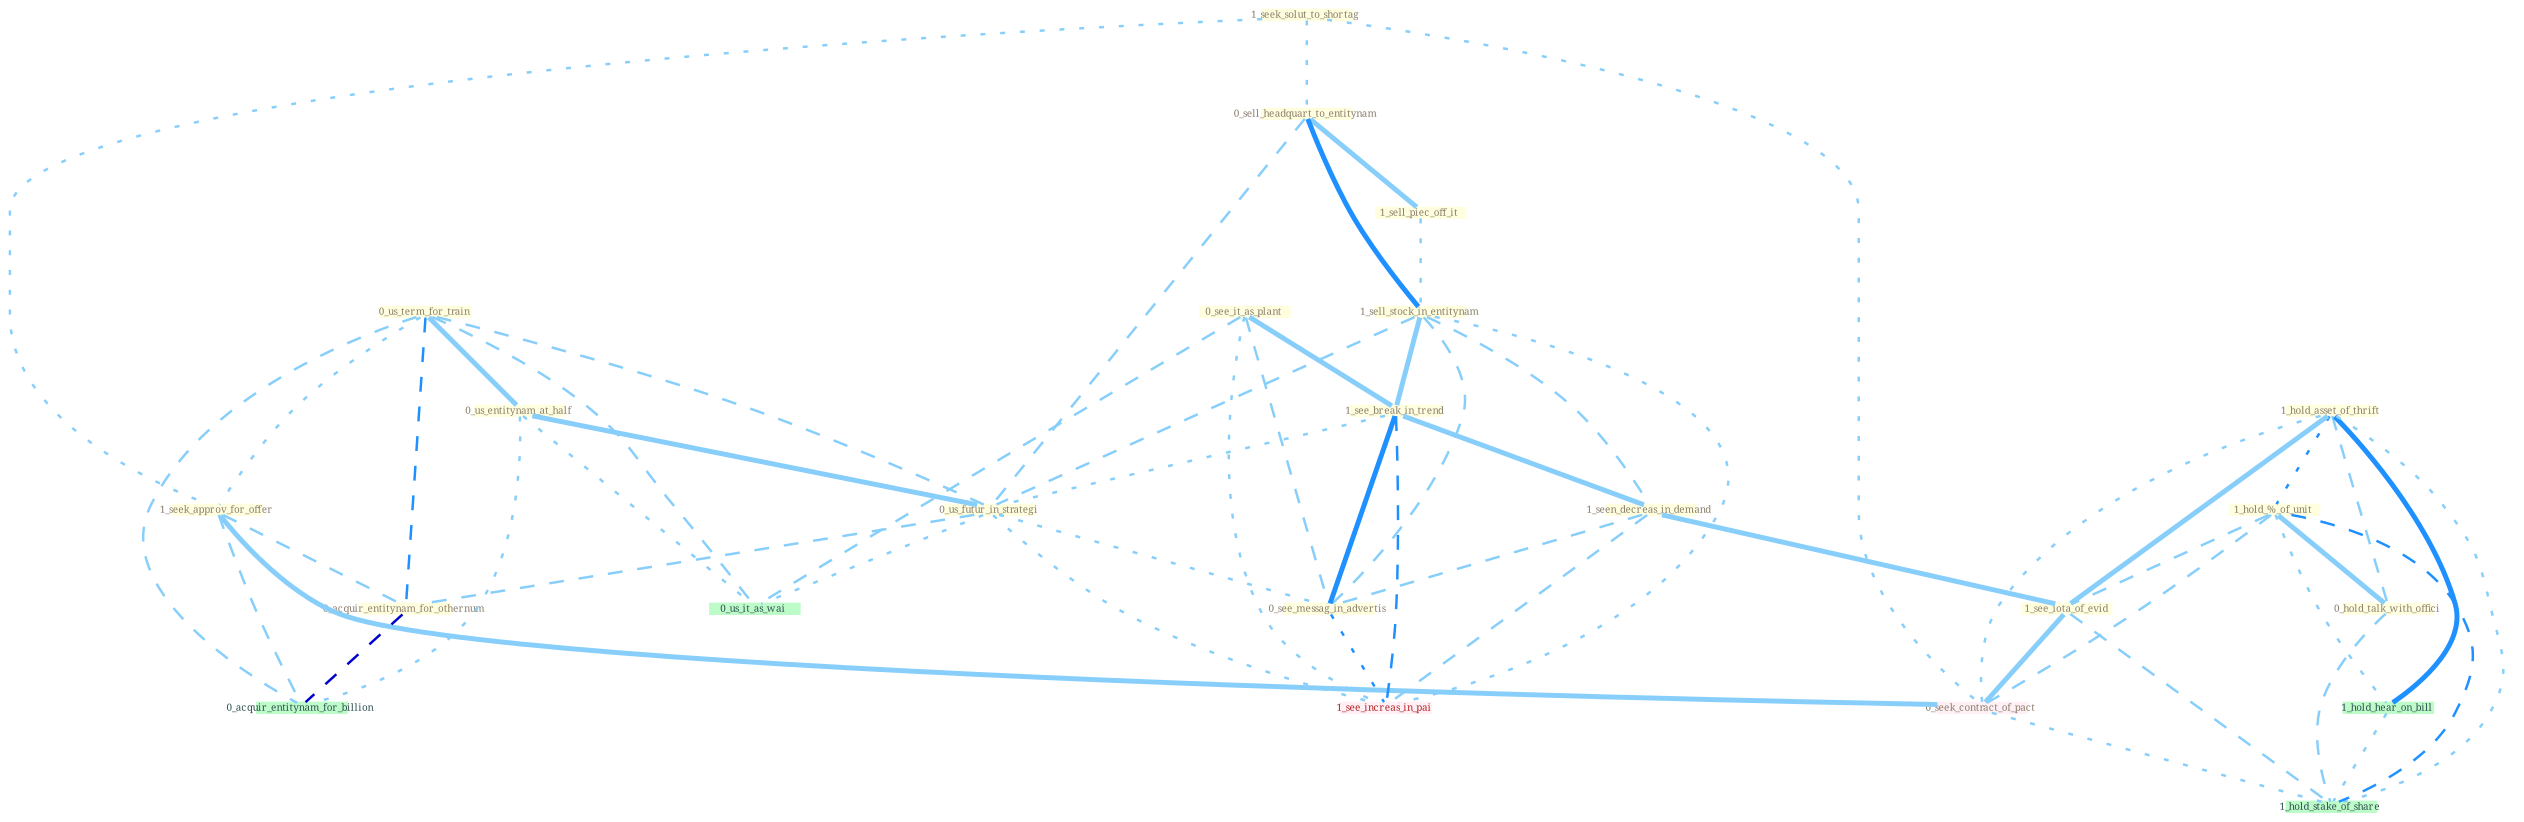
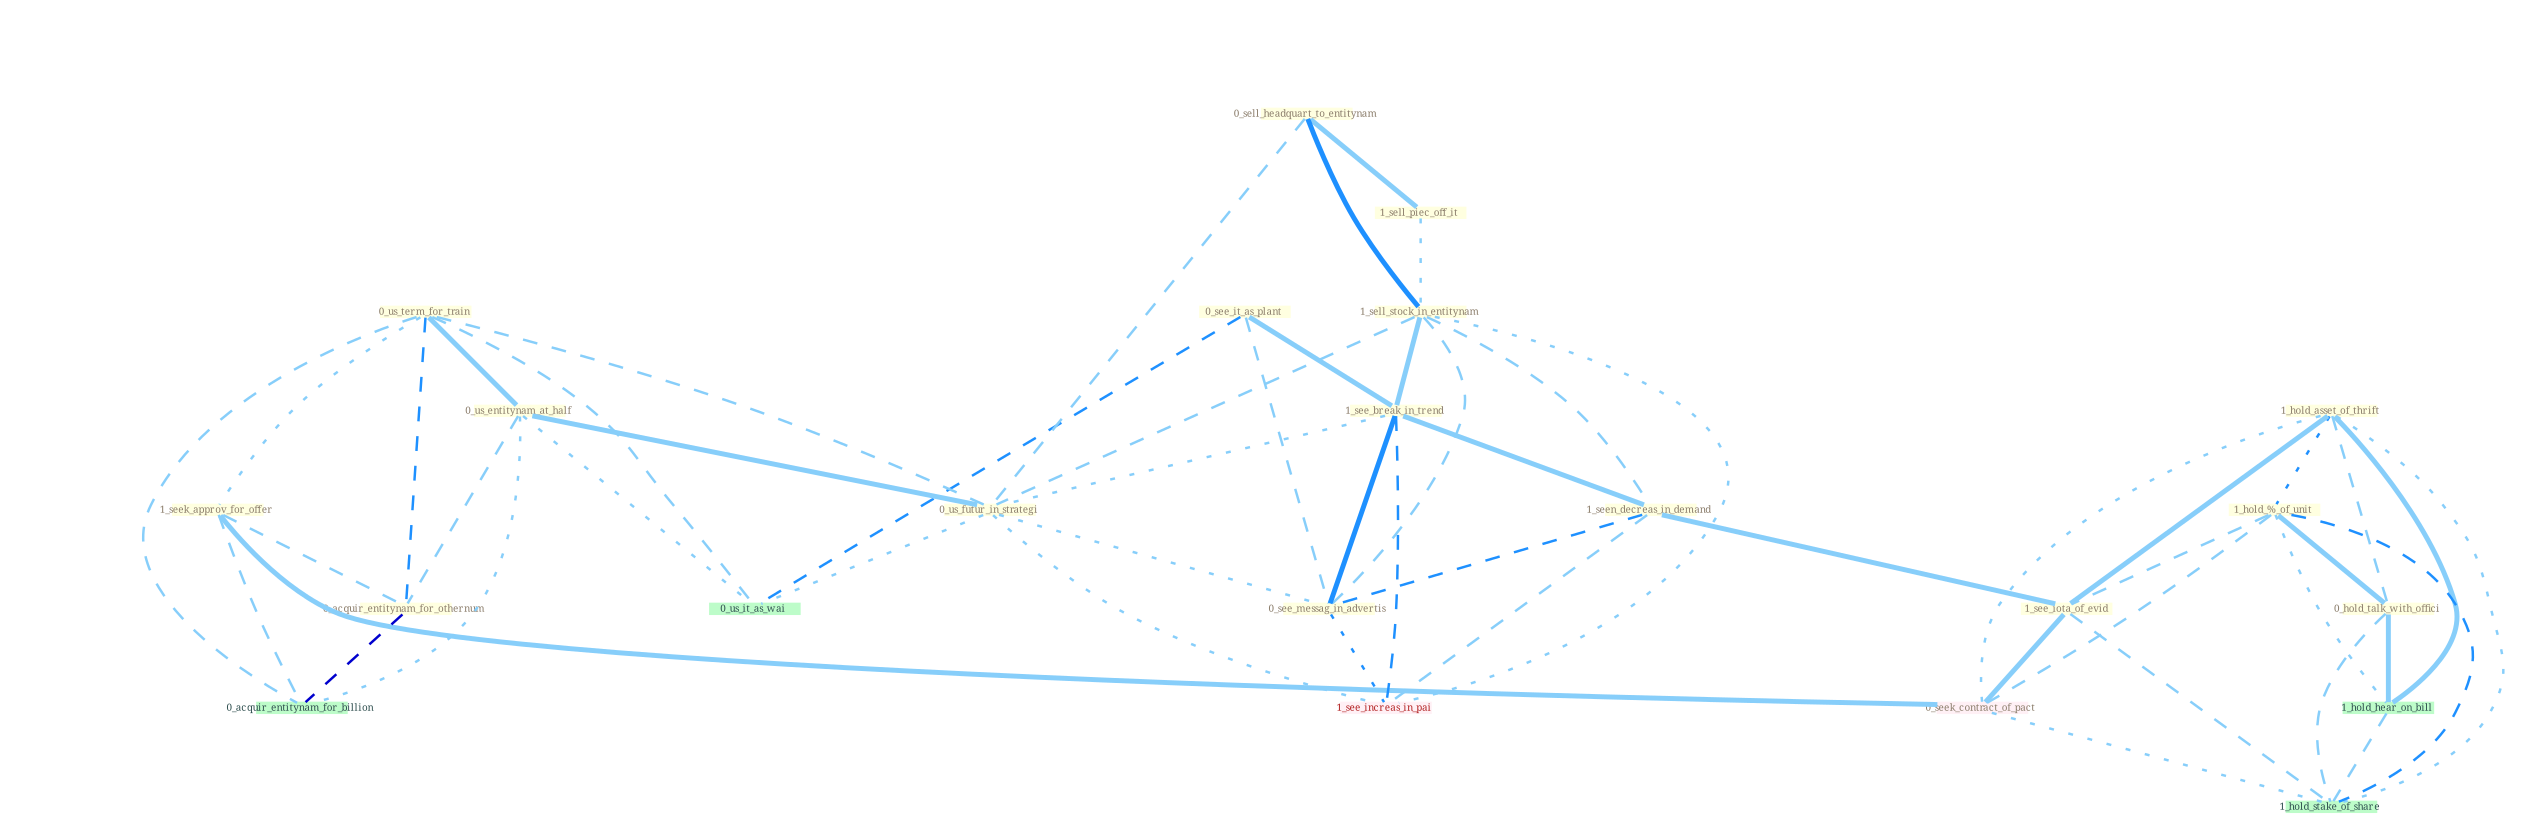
(1307, 15) -> none
(999, 460) -> (999, 460)
(1238, 541) -> none
(2436, 557) -> (2436, 557)
(1490, 559) -> (1490, 559)
(670, 564) -> (463, 510)
none -> (2388, 658)
(2360, 757) -> (2360, 757)
